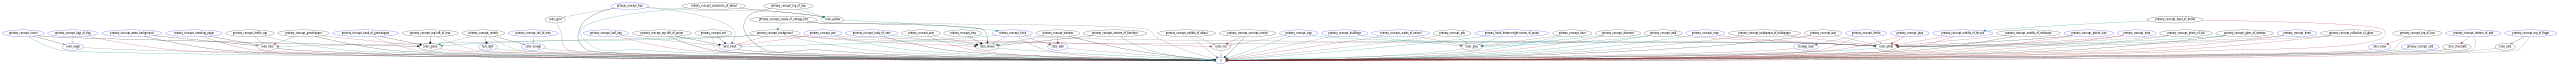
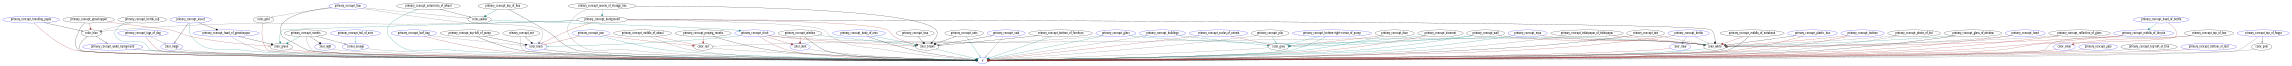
(2175, 20) -> (2161, 20)
(1248, 33) -> (703, 33)
(1299, 33) -> (1116, 33)
(1512, 33) -> (1332, 33)
(2137, 33) -> (1863, 33)
(430, 39) -> none
(197, 40) -> (101, 39)
none -> (966, 40)
(1899, 40) -> none
(256, 43) -> (207, 26)
(1360, 43) -> (1176, 21)
(488, 47) -> (325, 47)
(533, 47) -> (355, 47)
(1806, 47) -> (1680, 47)
(2457, 47) -> none
(1070, 57) -> (973, 46)
